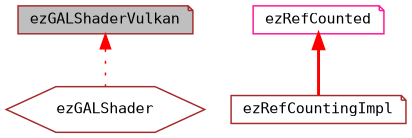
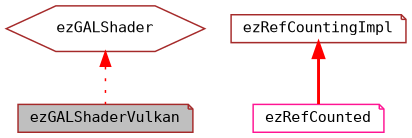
(105, 68) -> (105, 85)
(319, 72) -> (319, 81)
